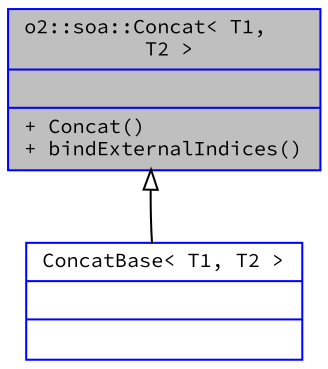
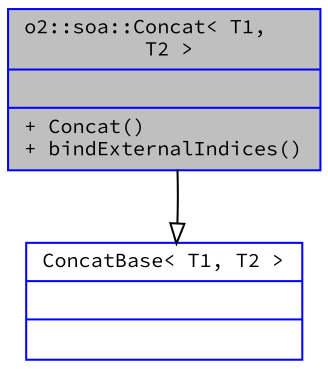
(151, 217) -> (178, 196)
